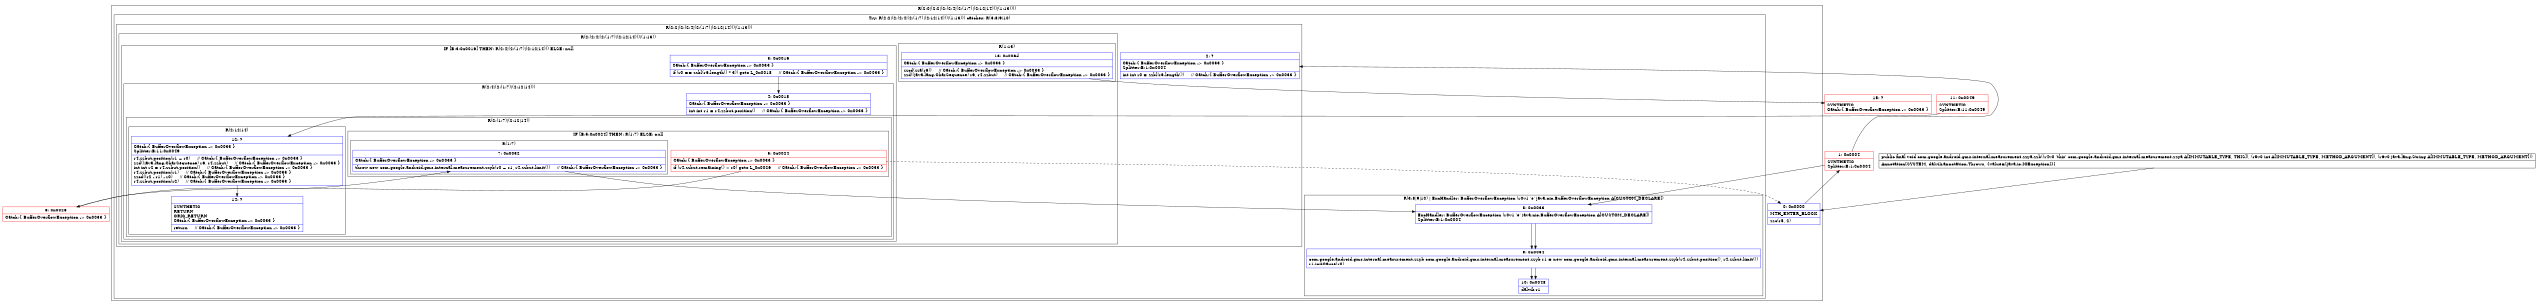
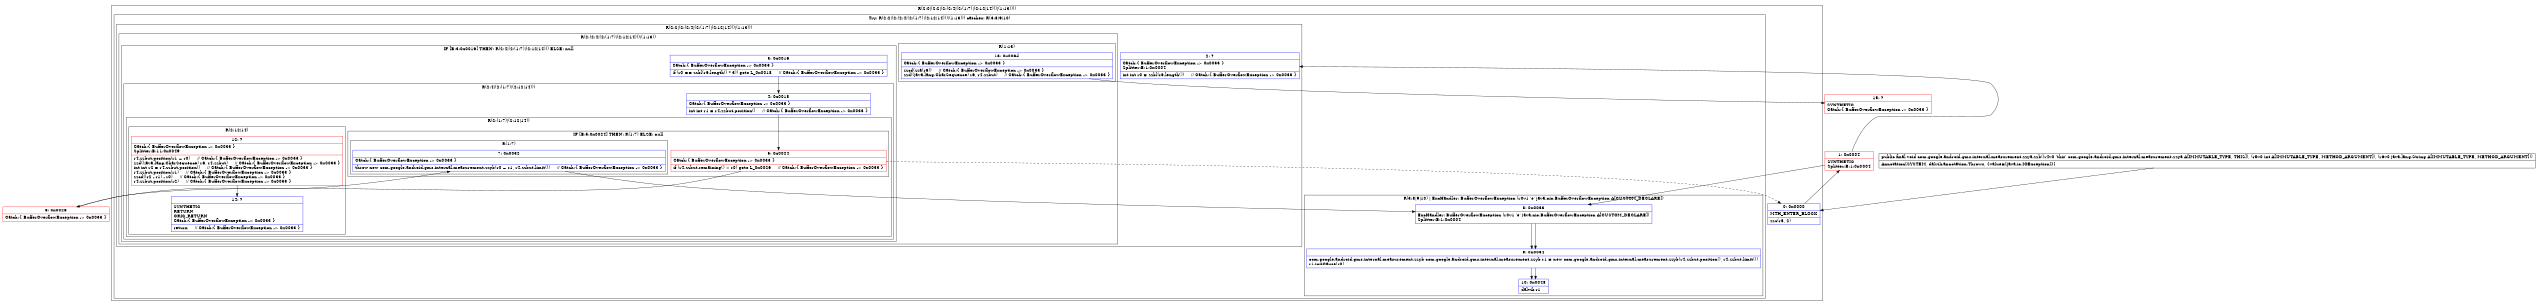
(1962, 104) -> none
none -> (779, 128)
(237, 161) -> (237, 161)
